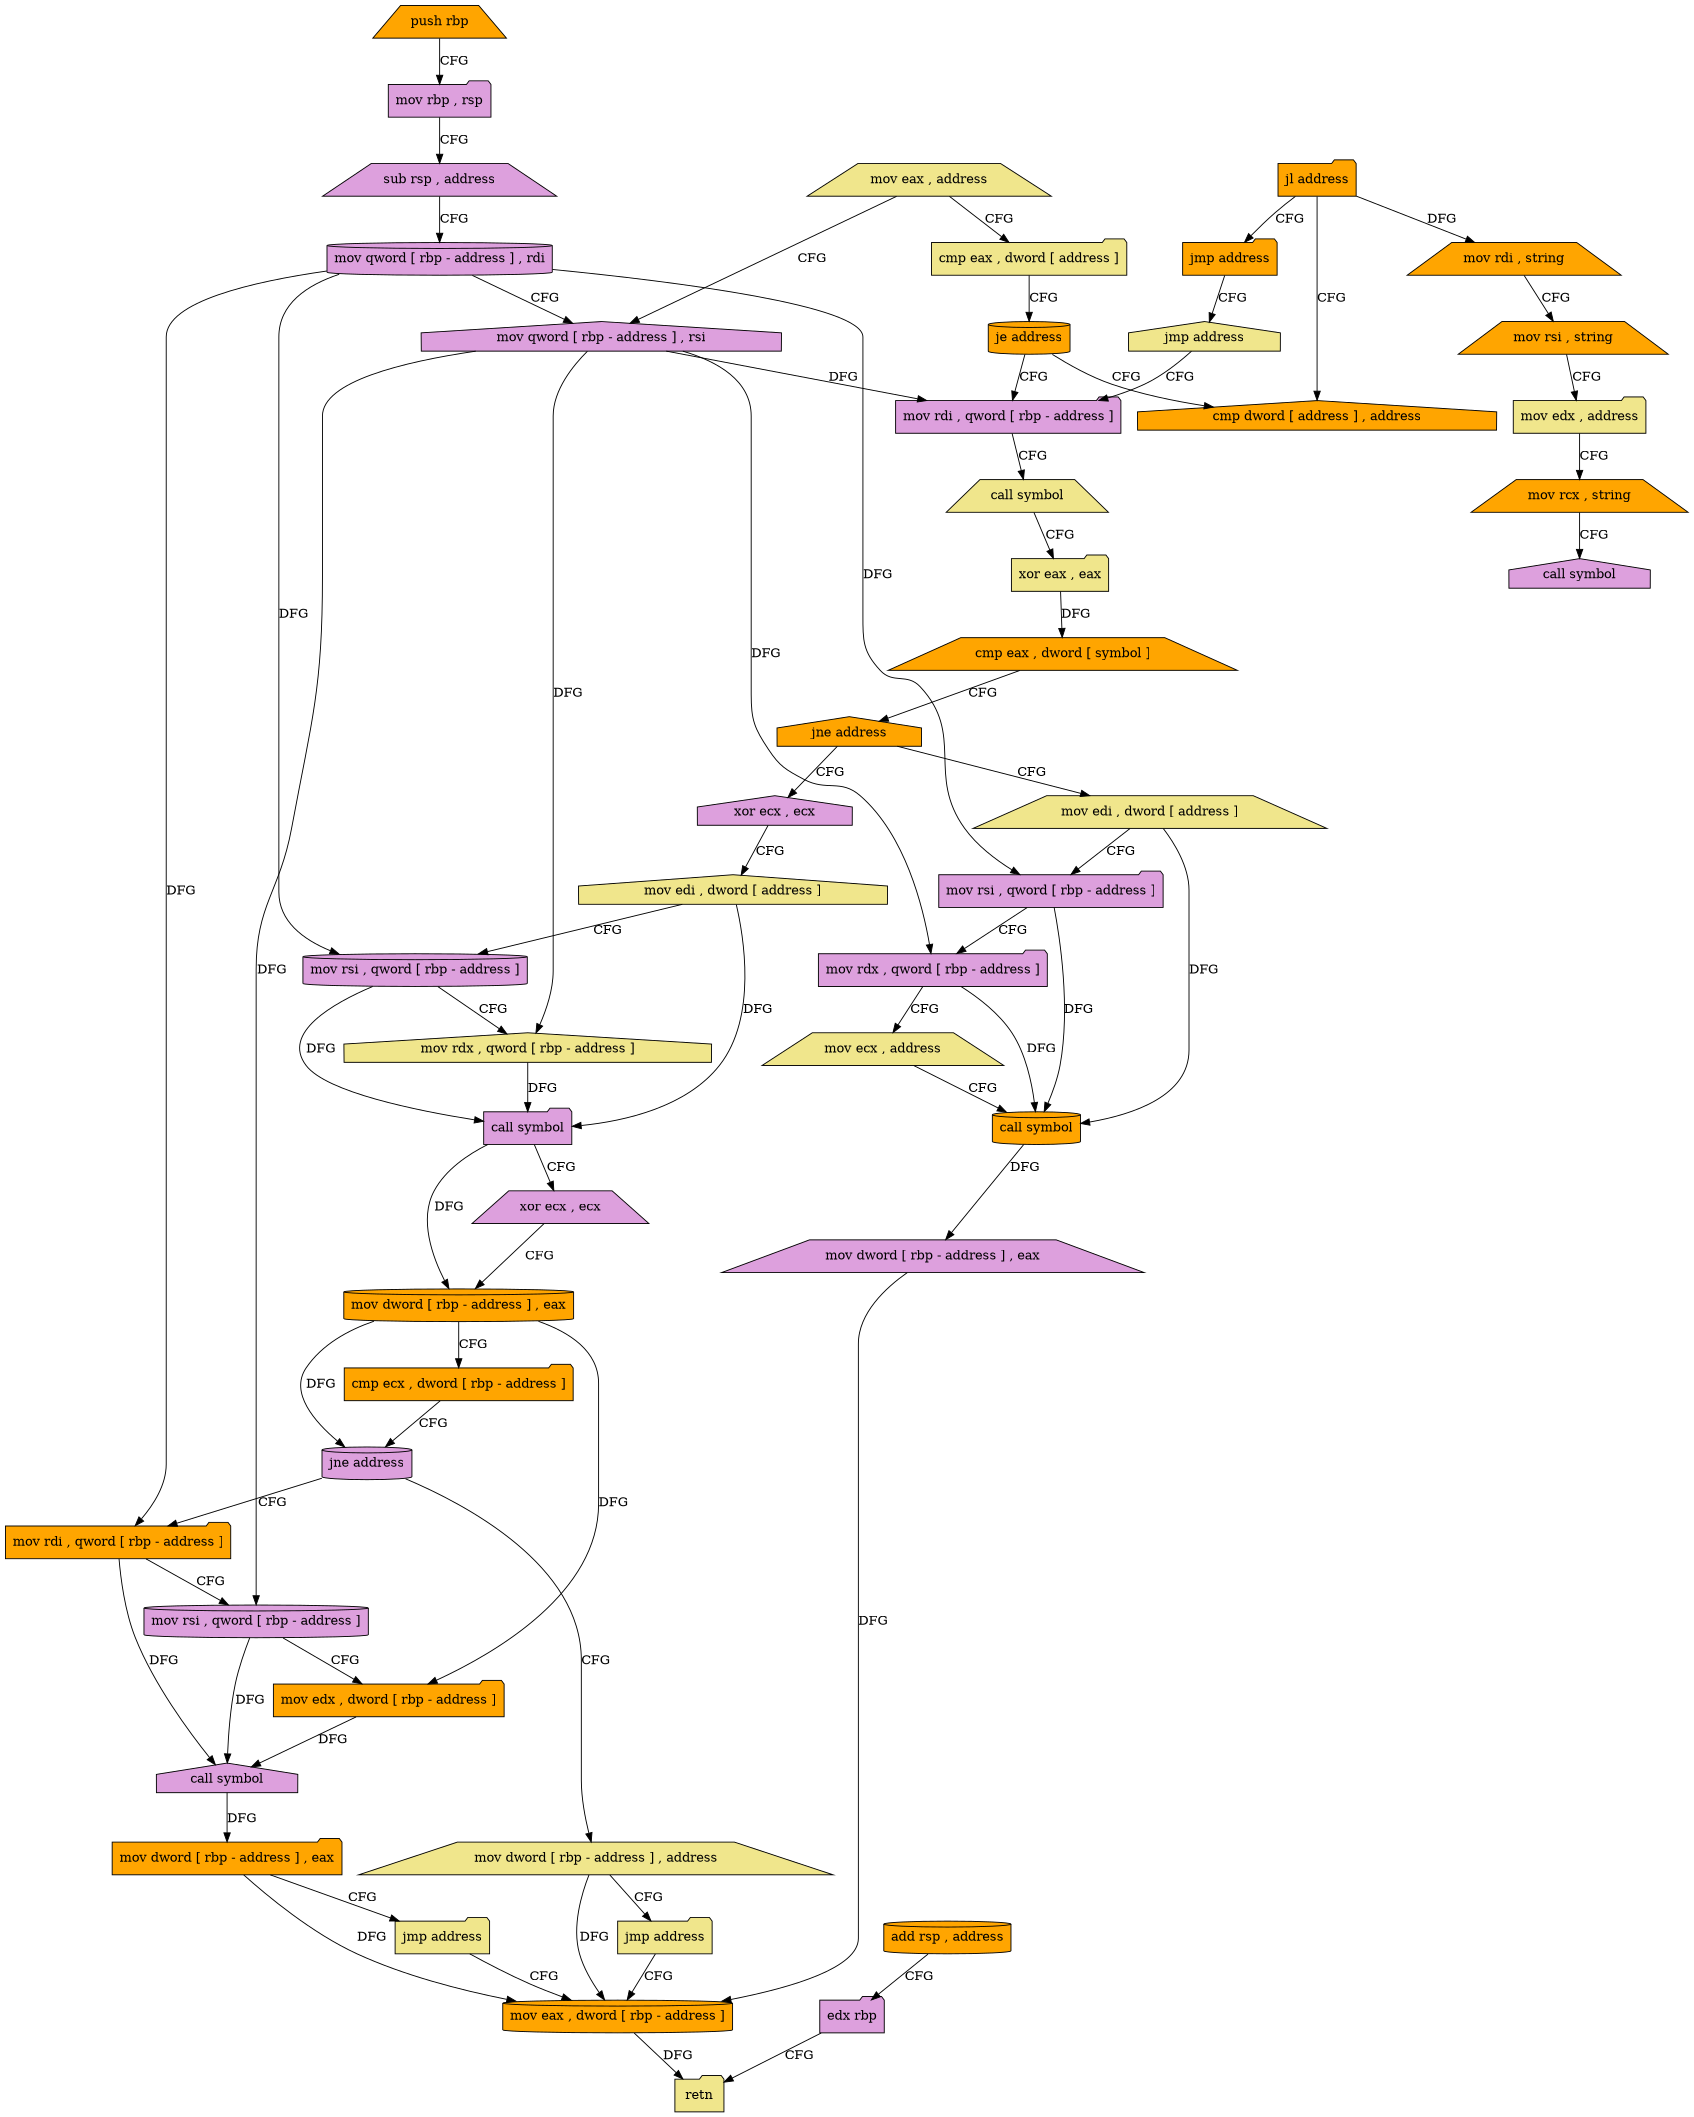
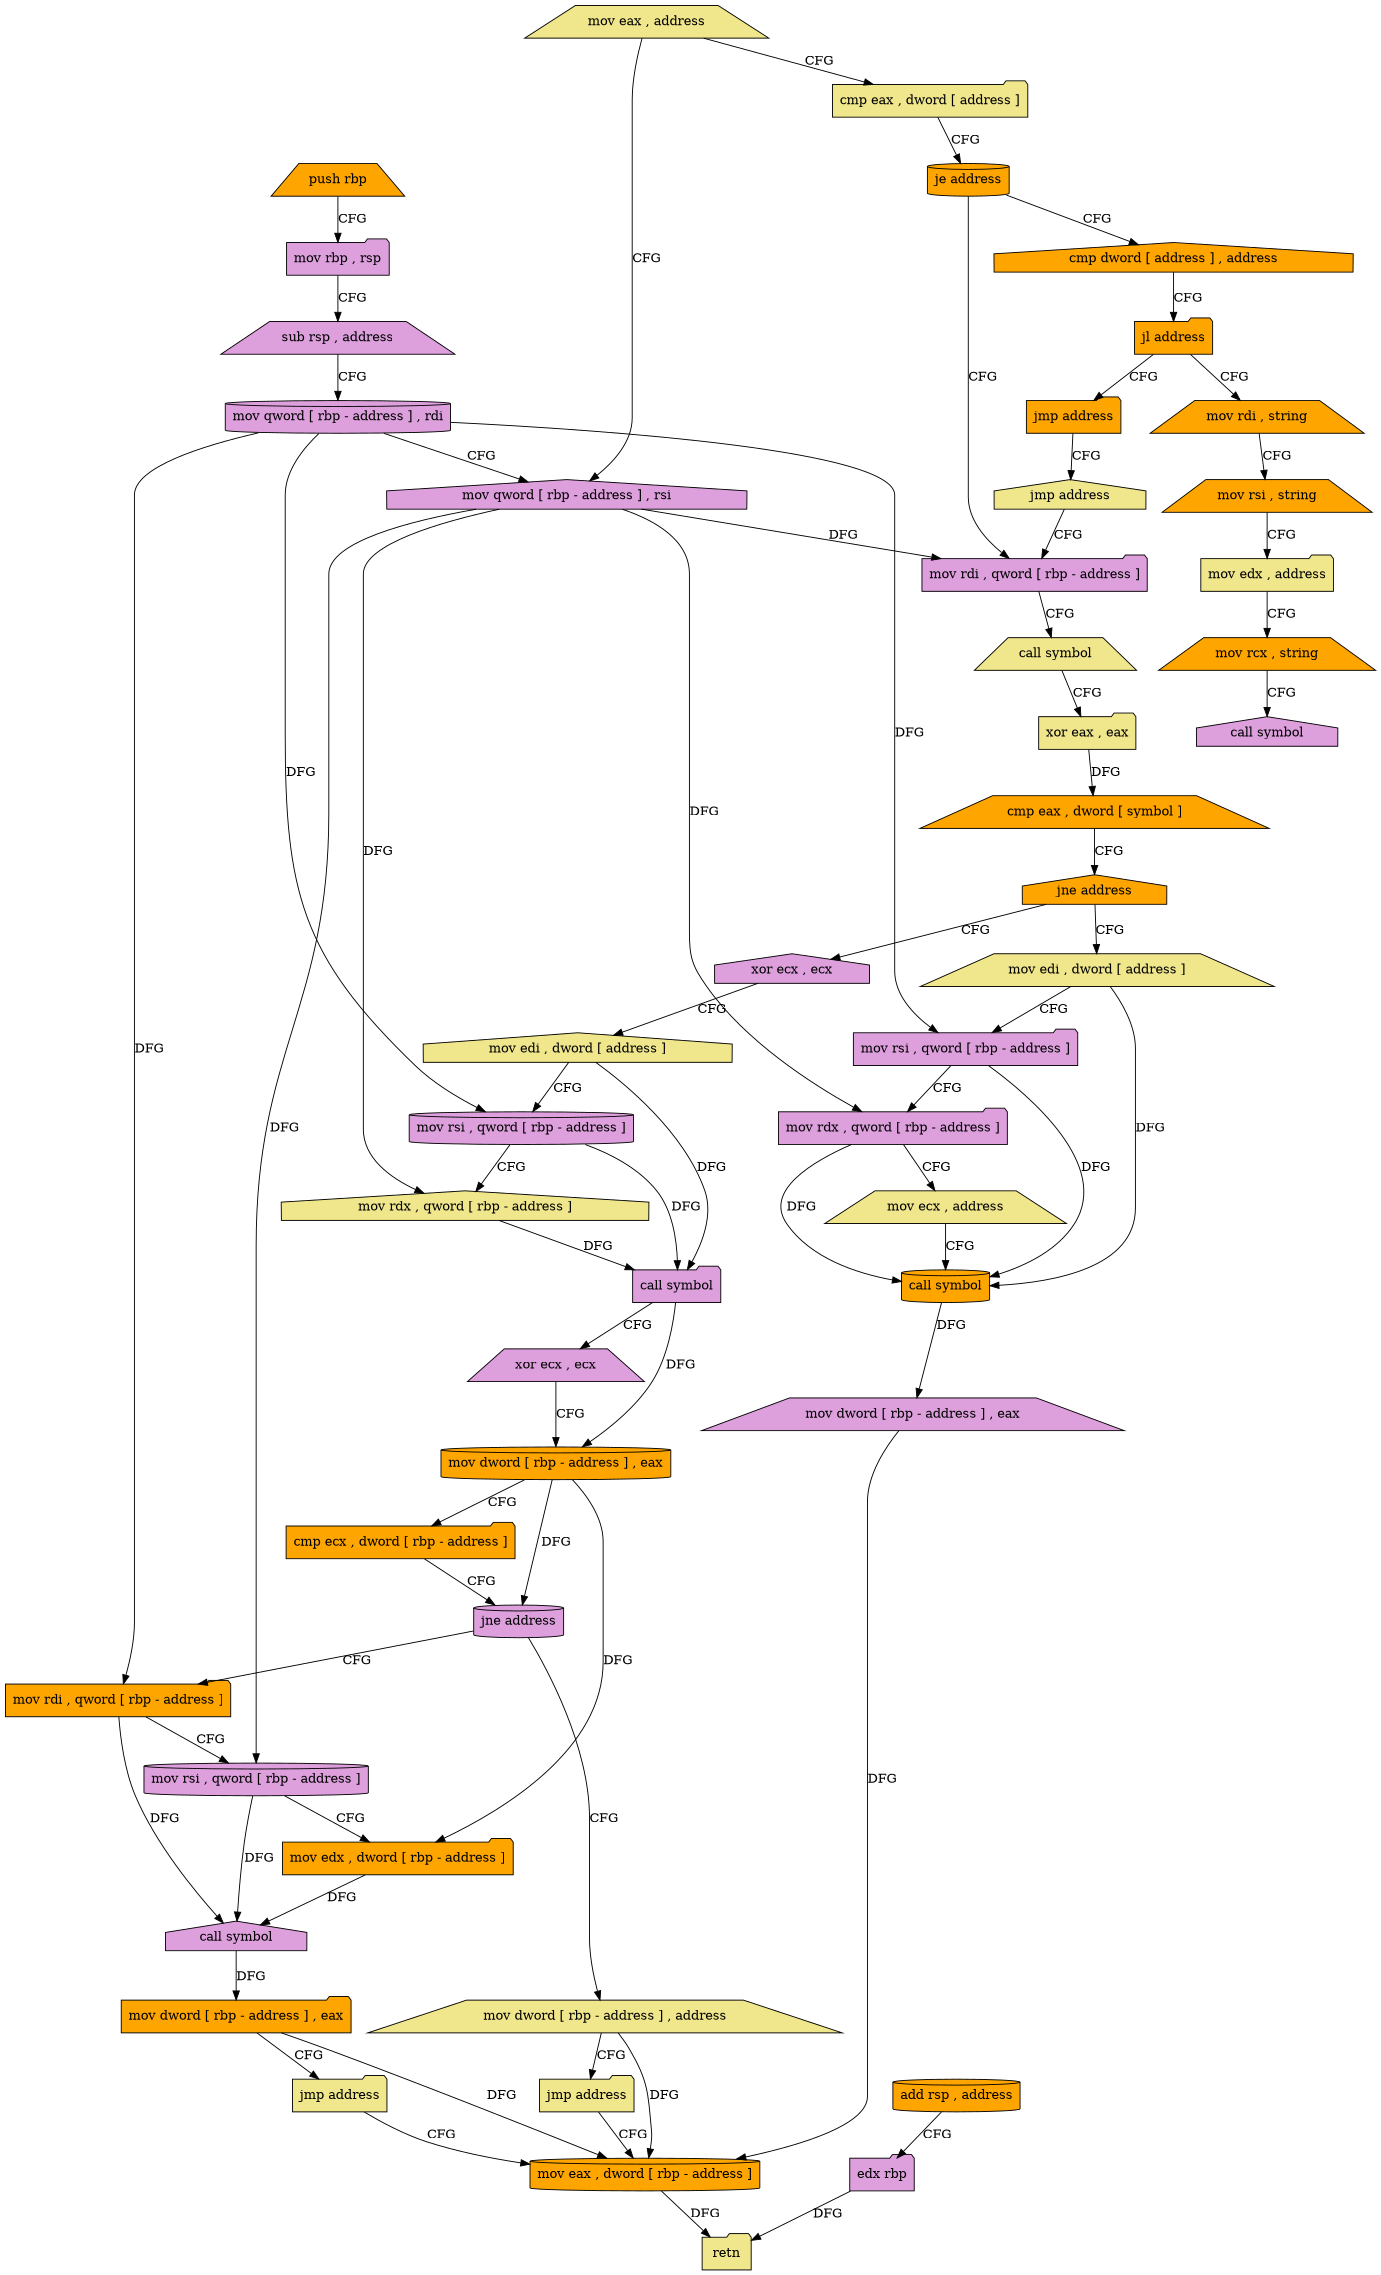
(1442, 219) -> (1234, 377)
(1317, 294) -> (1174, 292)
(799, 2056) -> (828, 2214)
